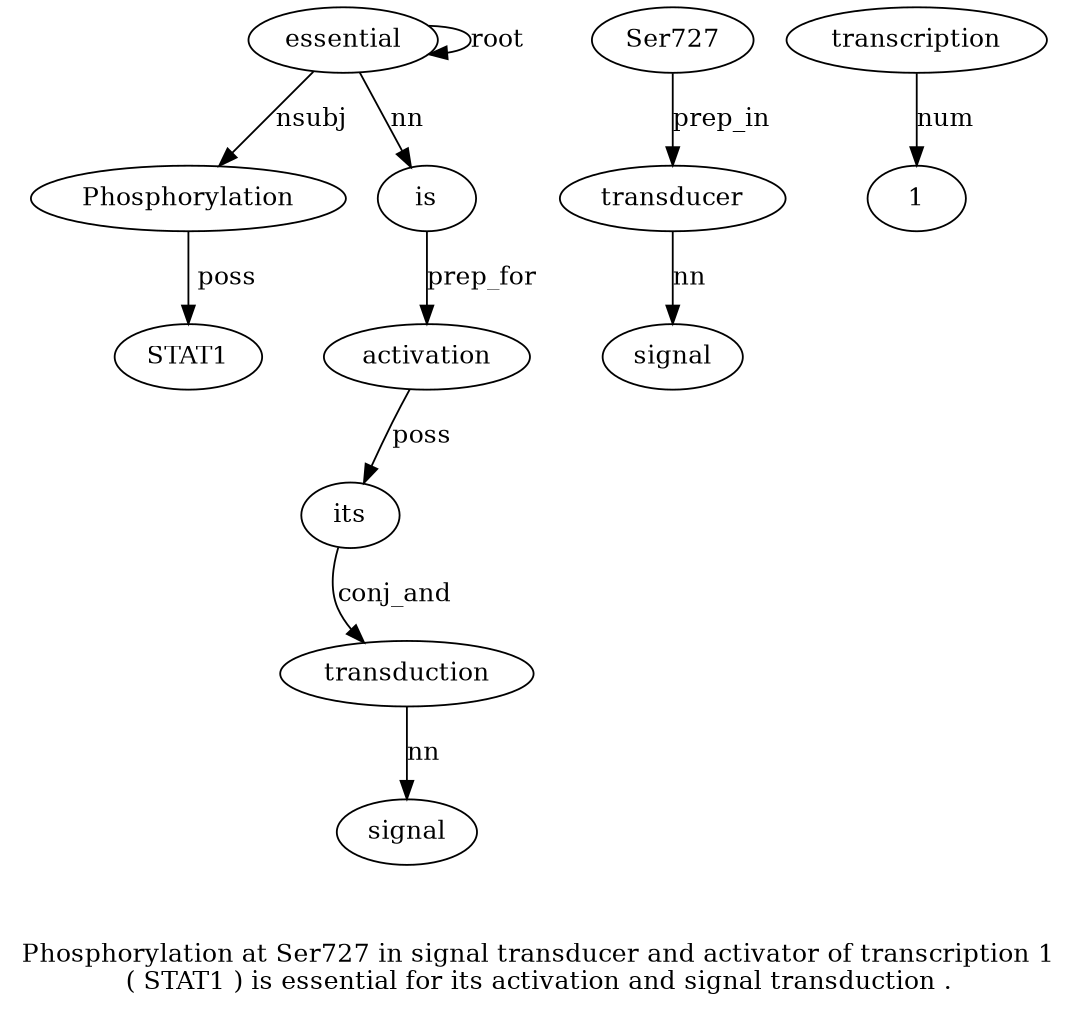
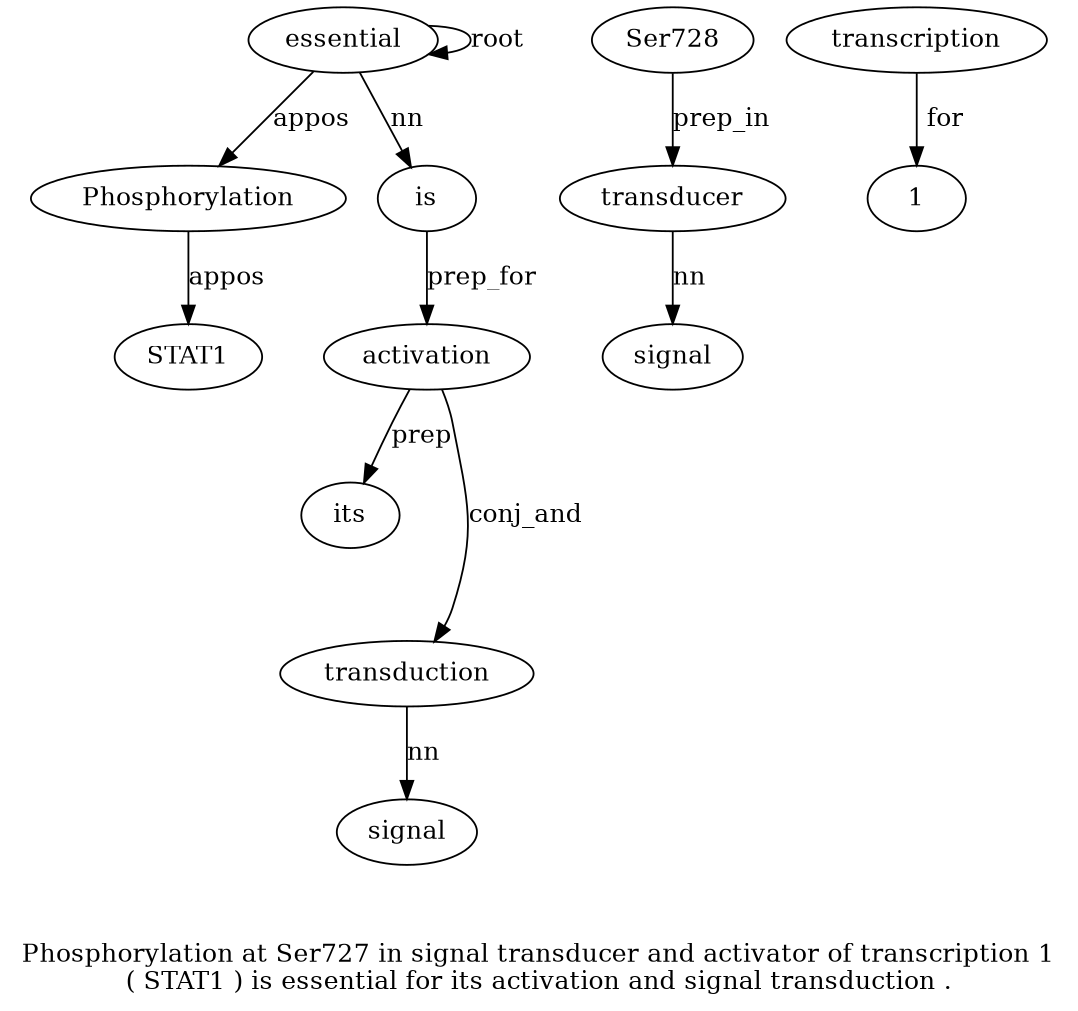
(673, 40) -> (673, 40)
(312, 119) -> (312, 119)
(946, 119) -> (946, 119)
(228, 278) -> (228, 278)
(422, 436) -> (422, 436)
(333, 591) -> (467, 508)
